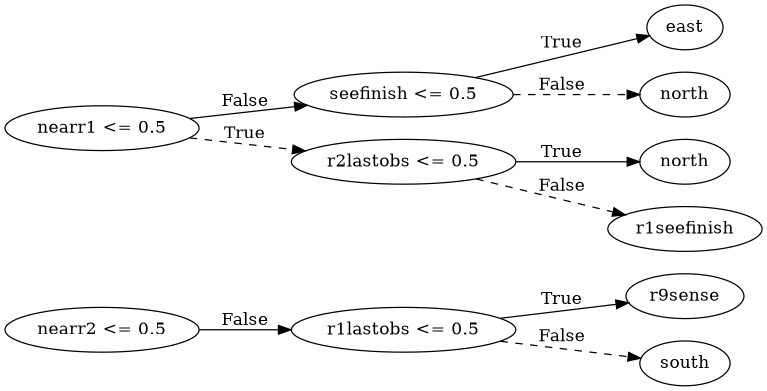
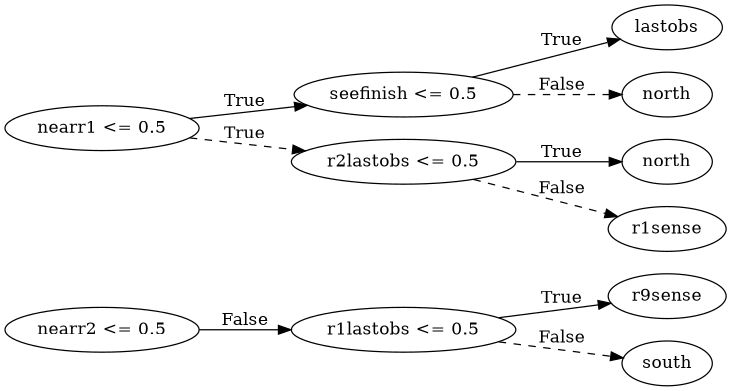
(685, 27) -> (667, 27)
(245, 101) -> (245, 101)
(685, 229) -> (667, 229)
